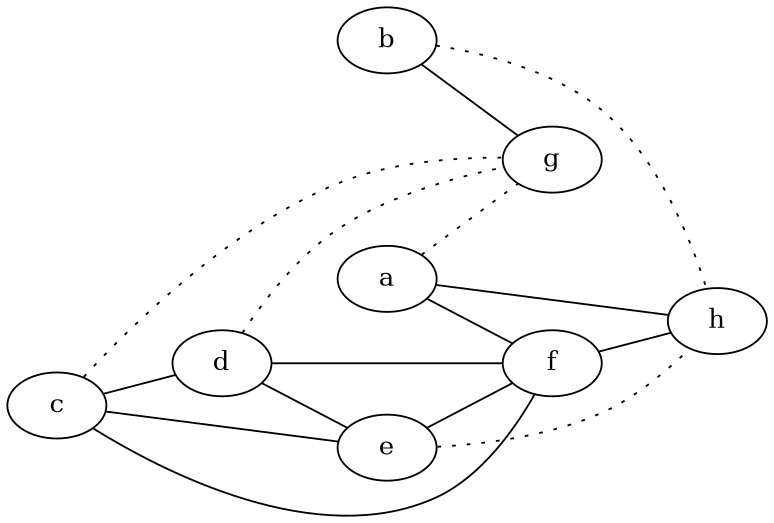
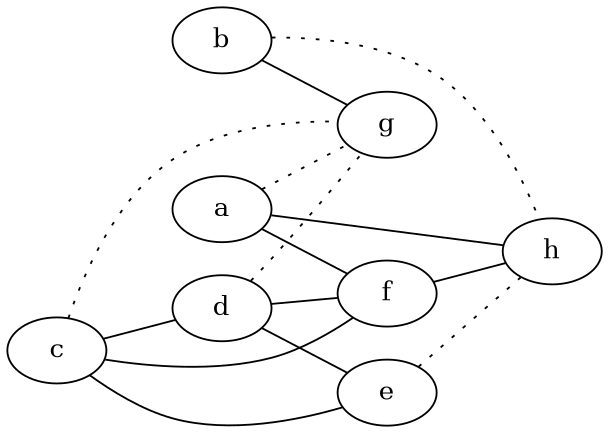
(470, 405) -> none
